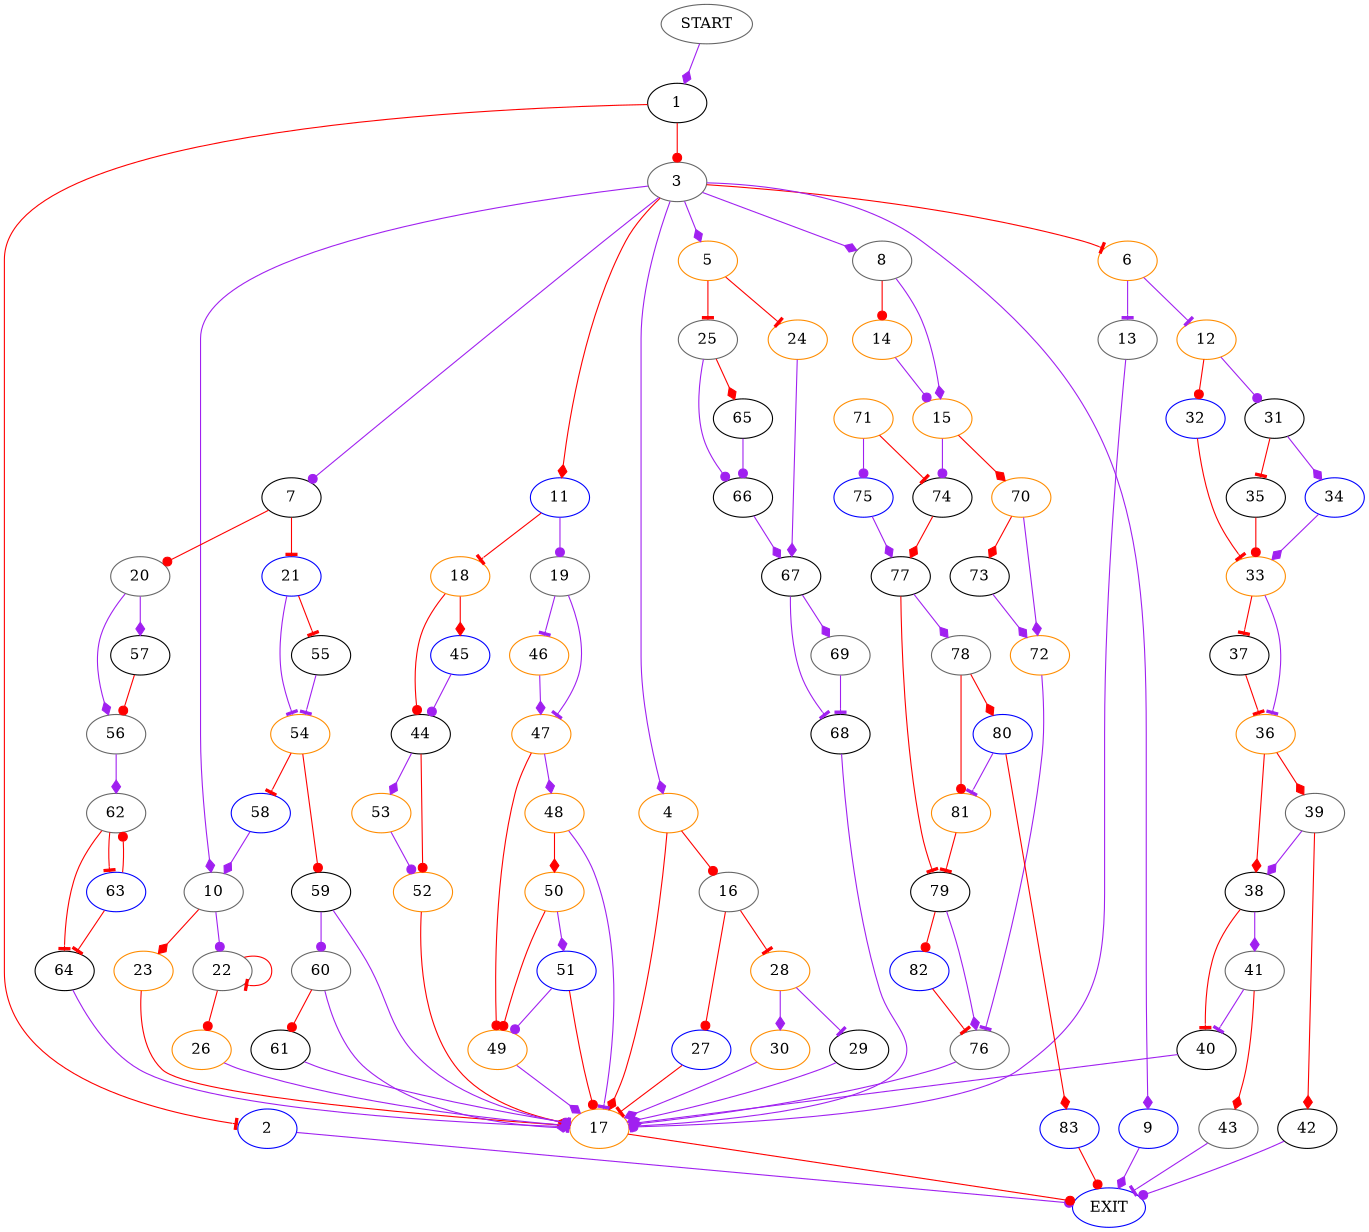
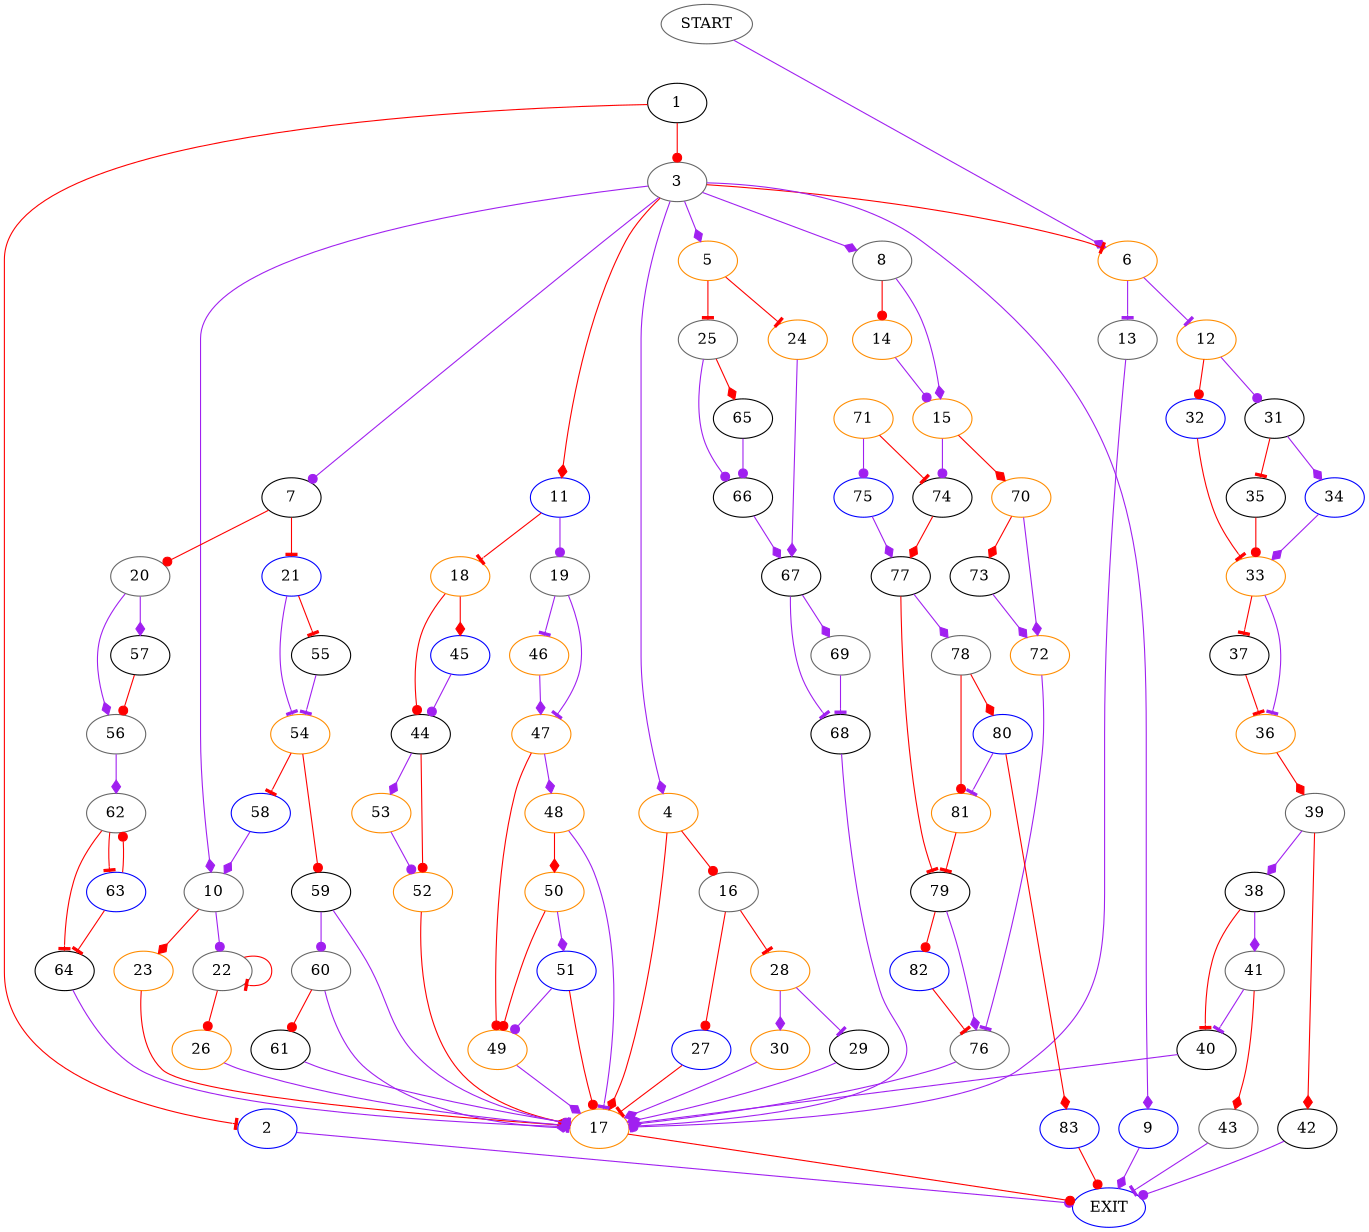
(694, 57) -> (914, 140)
(1261, 806) -> none
